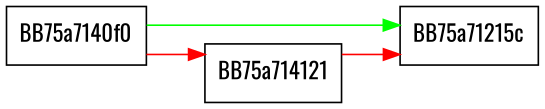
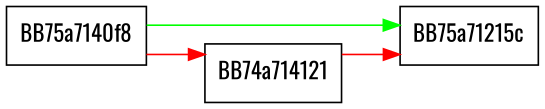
(76, 36) -> (76, 36)
(273, 73) -> (273, 73)
